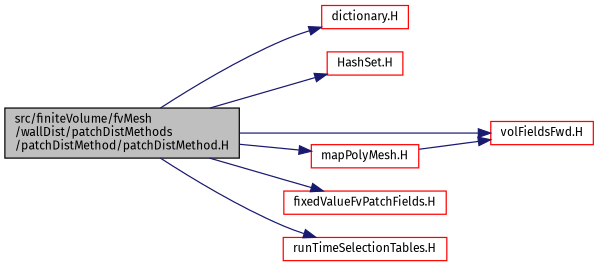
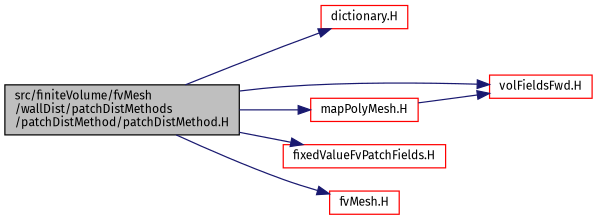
(365, 63) -> none
(365, 249) -> (364, 203)
